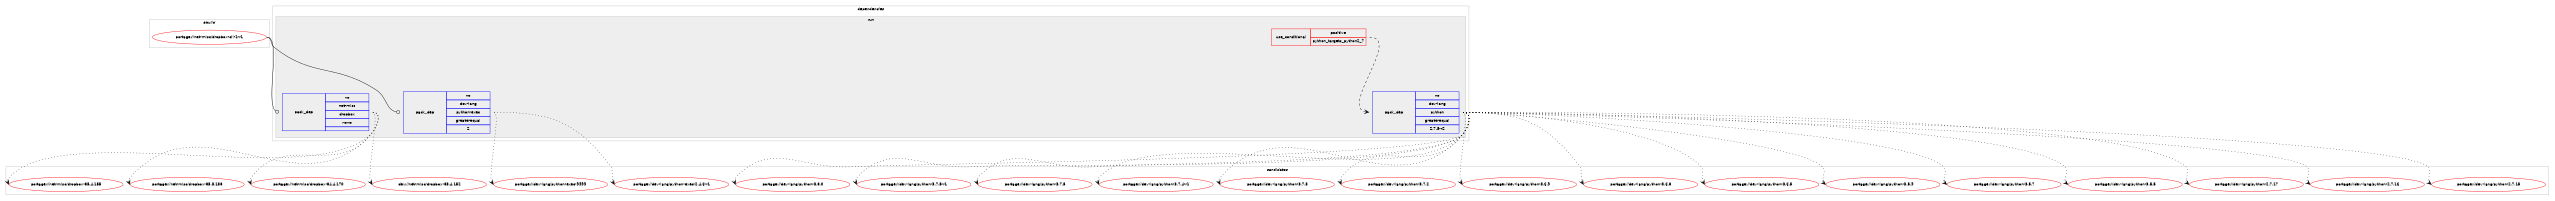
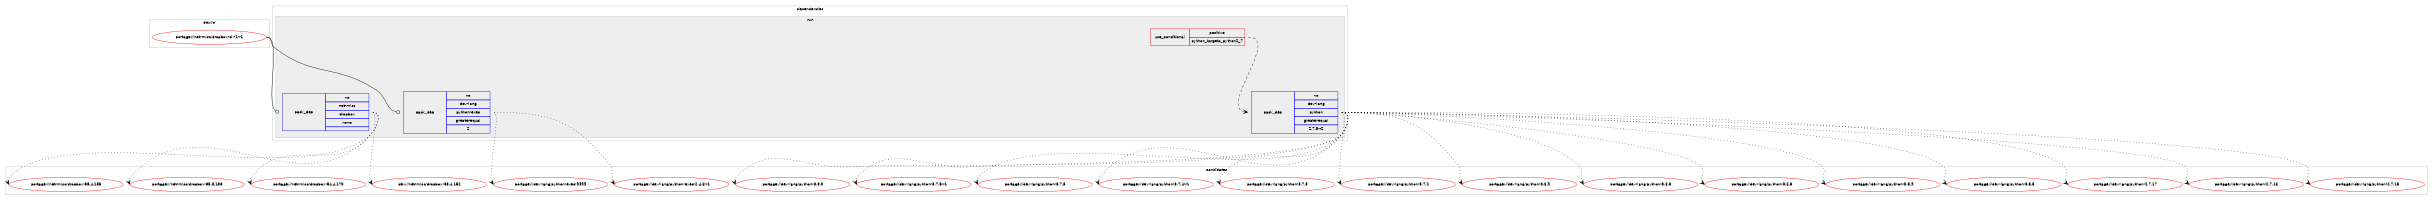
(2004, 184) -> none
